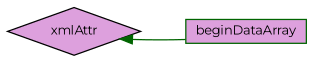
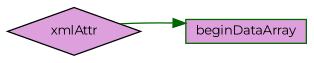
(159, 40) -> (146, 23)
